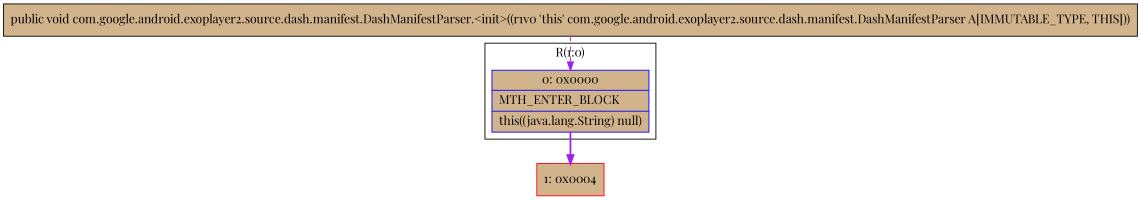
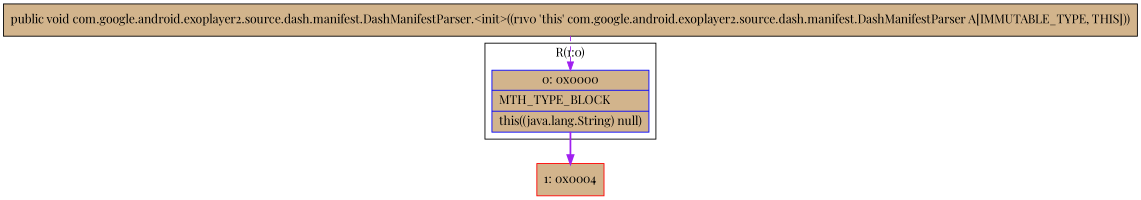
(560, 100) -> (555, 100)
